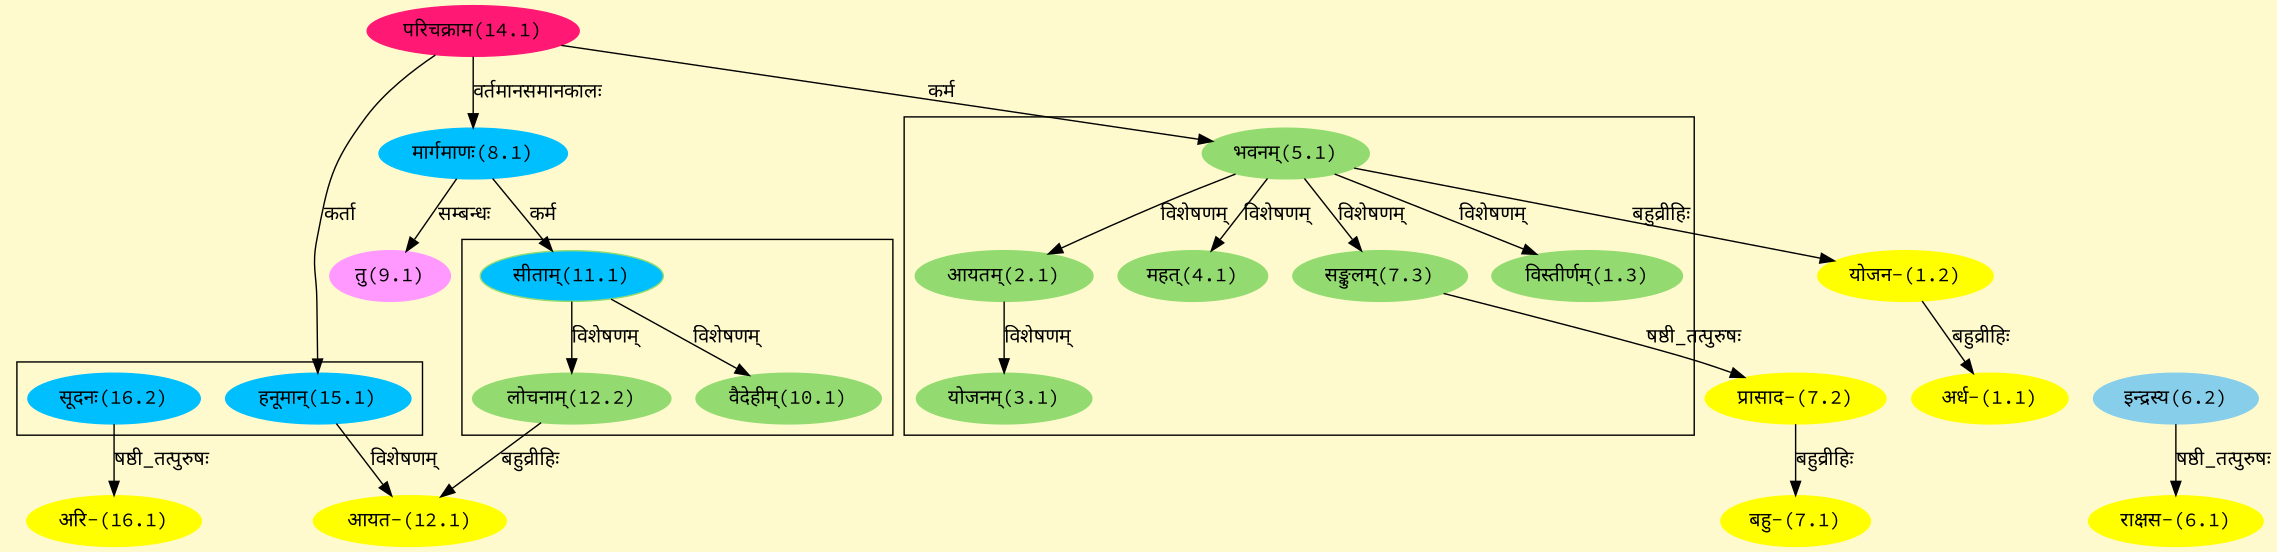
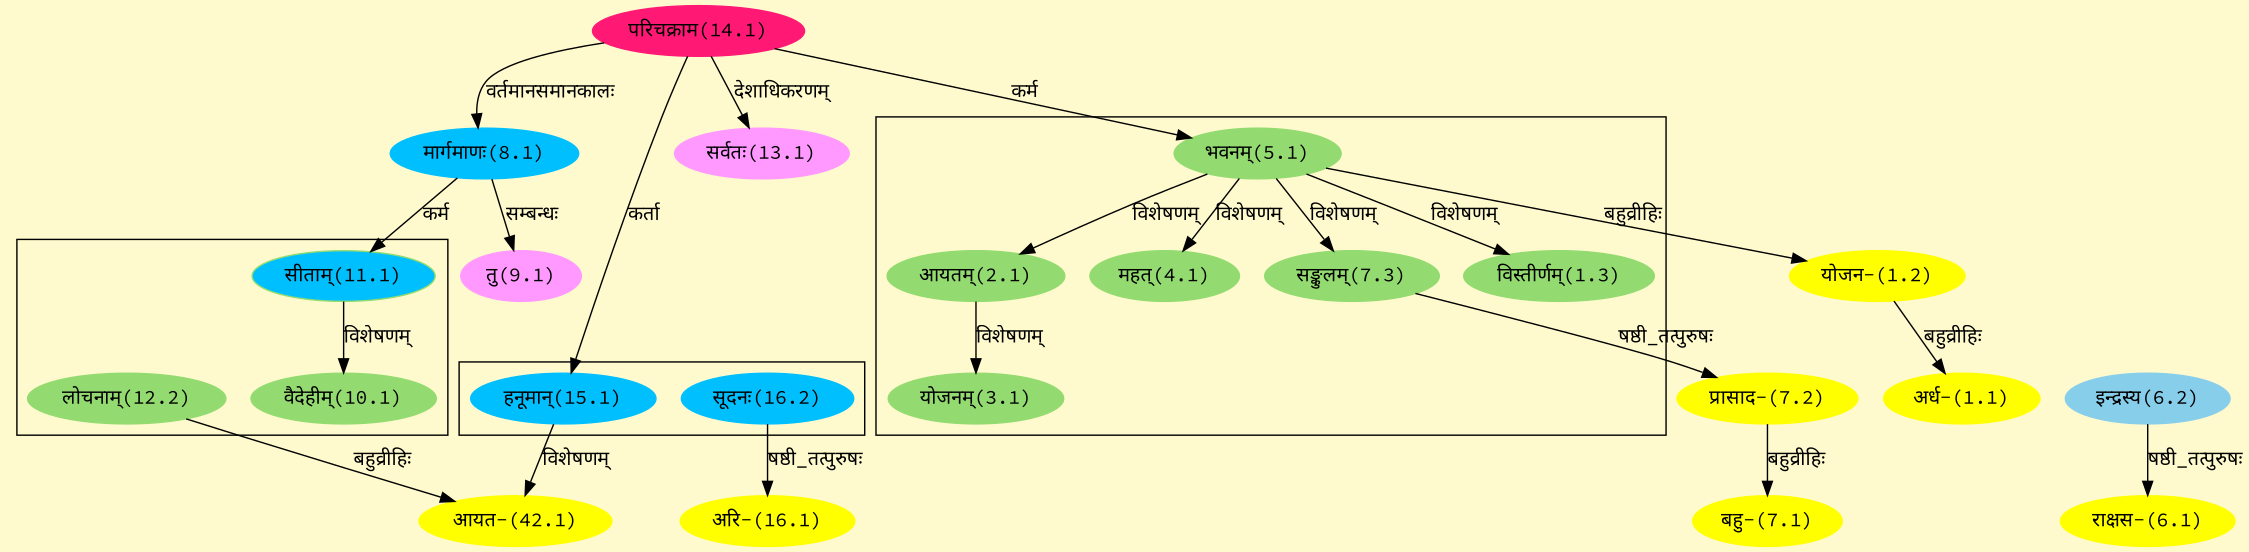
none -> (762, 154)
(572, 330) -> none
(410, 521) -> (515, 521)
